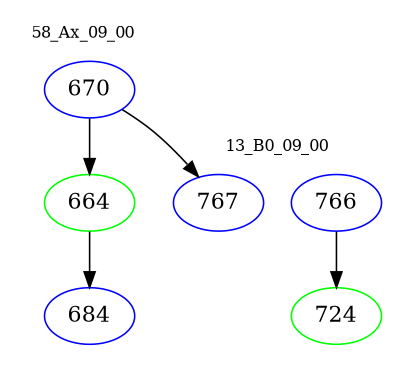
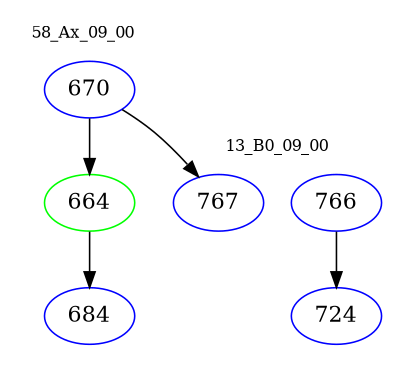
(336, 316) -> (336, 316)
